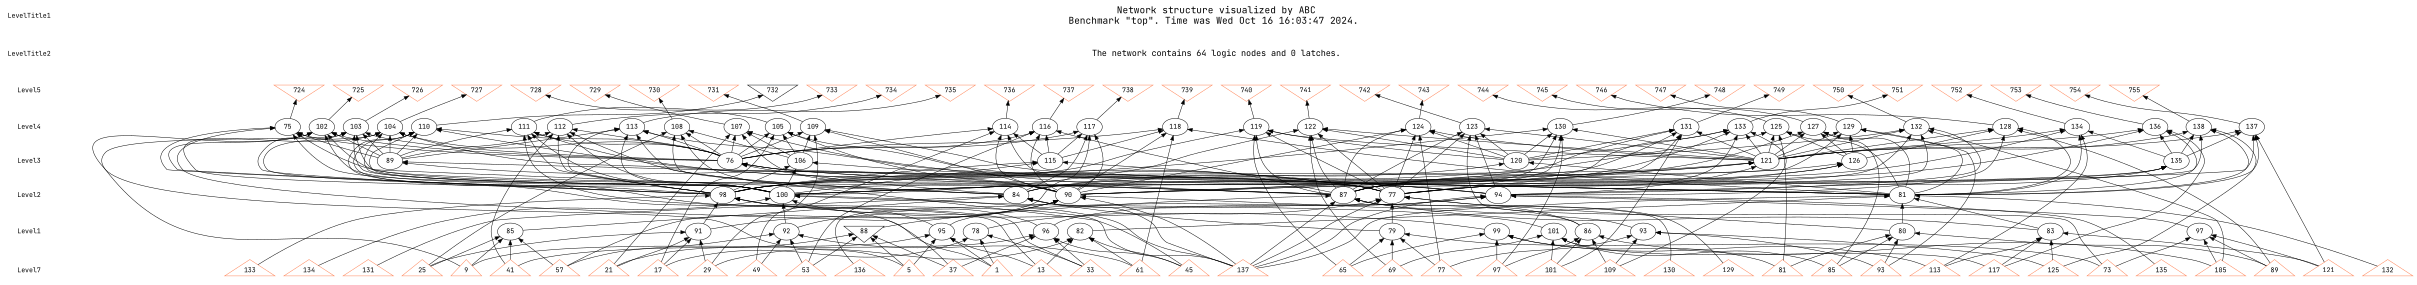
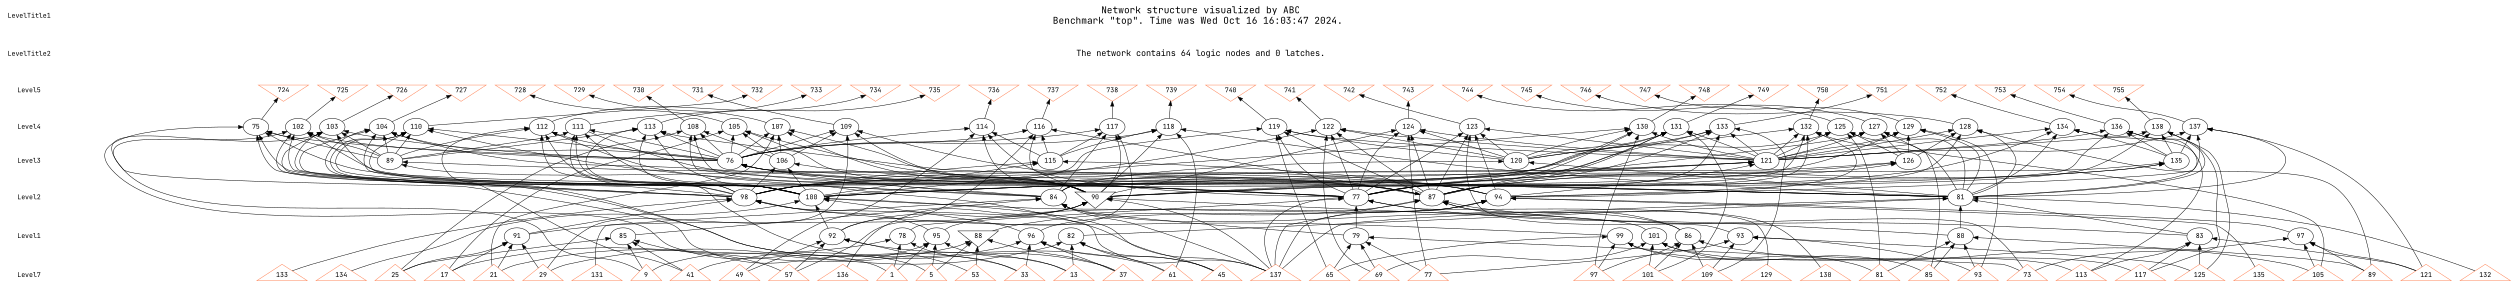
(773, 90) -> (757, 90)
(963, 161) -> (946, 206)
(933, 181) -> (999, 182)
(1068, 195) -> (1095, 197)
